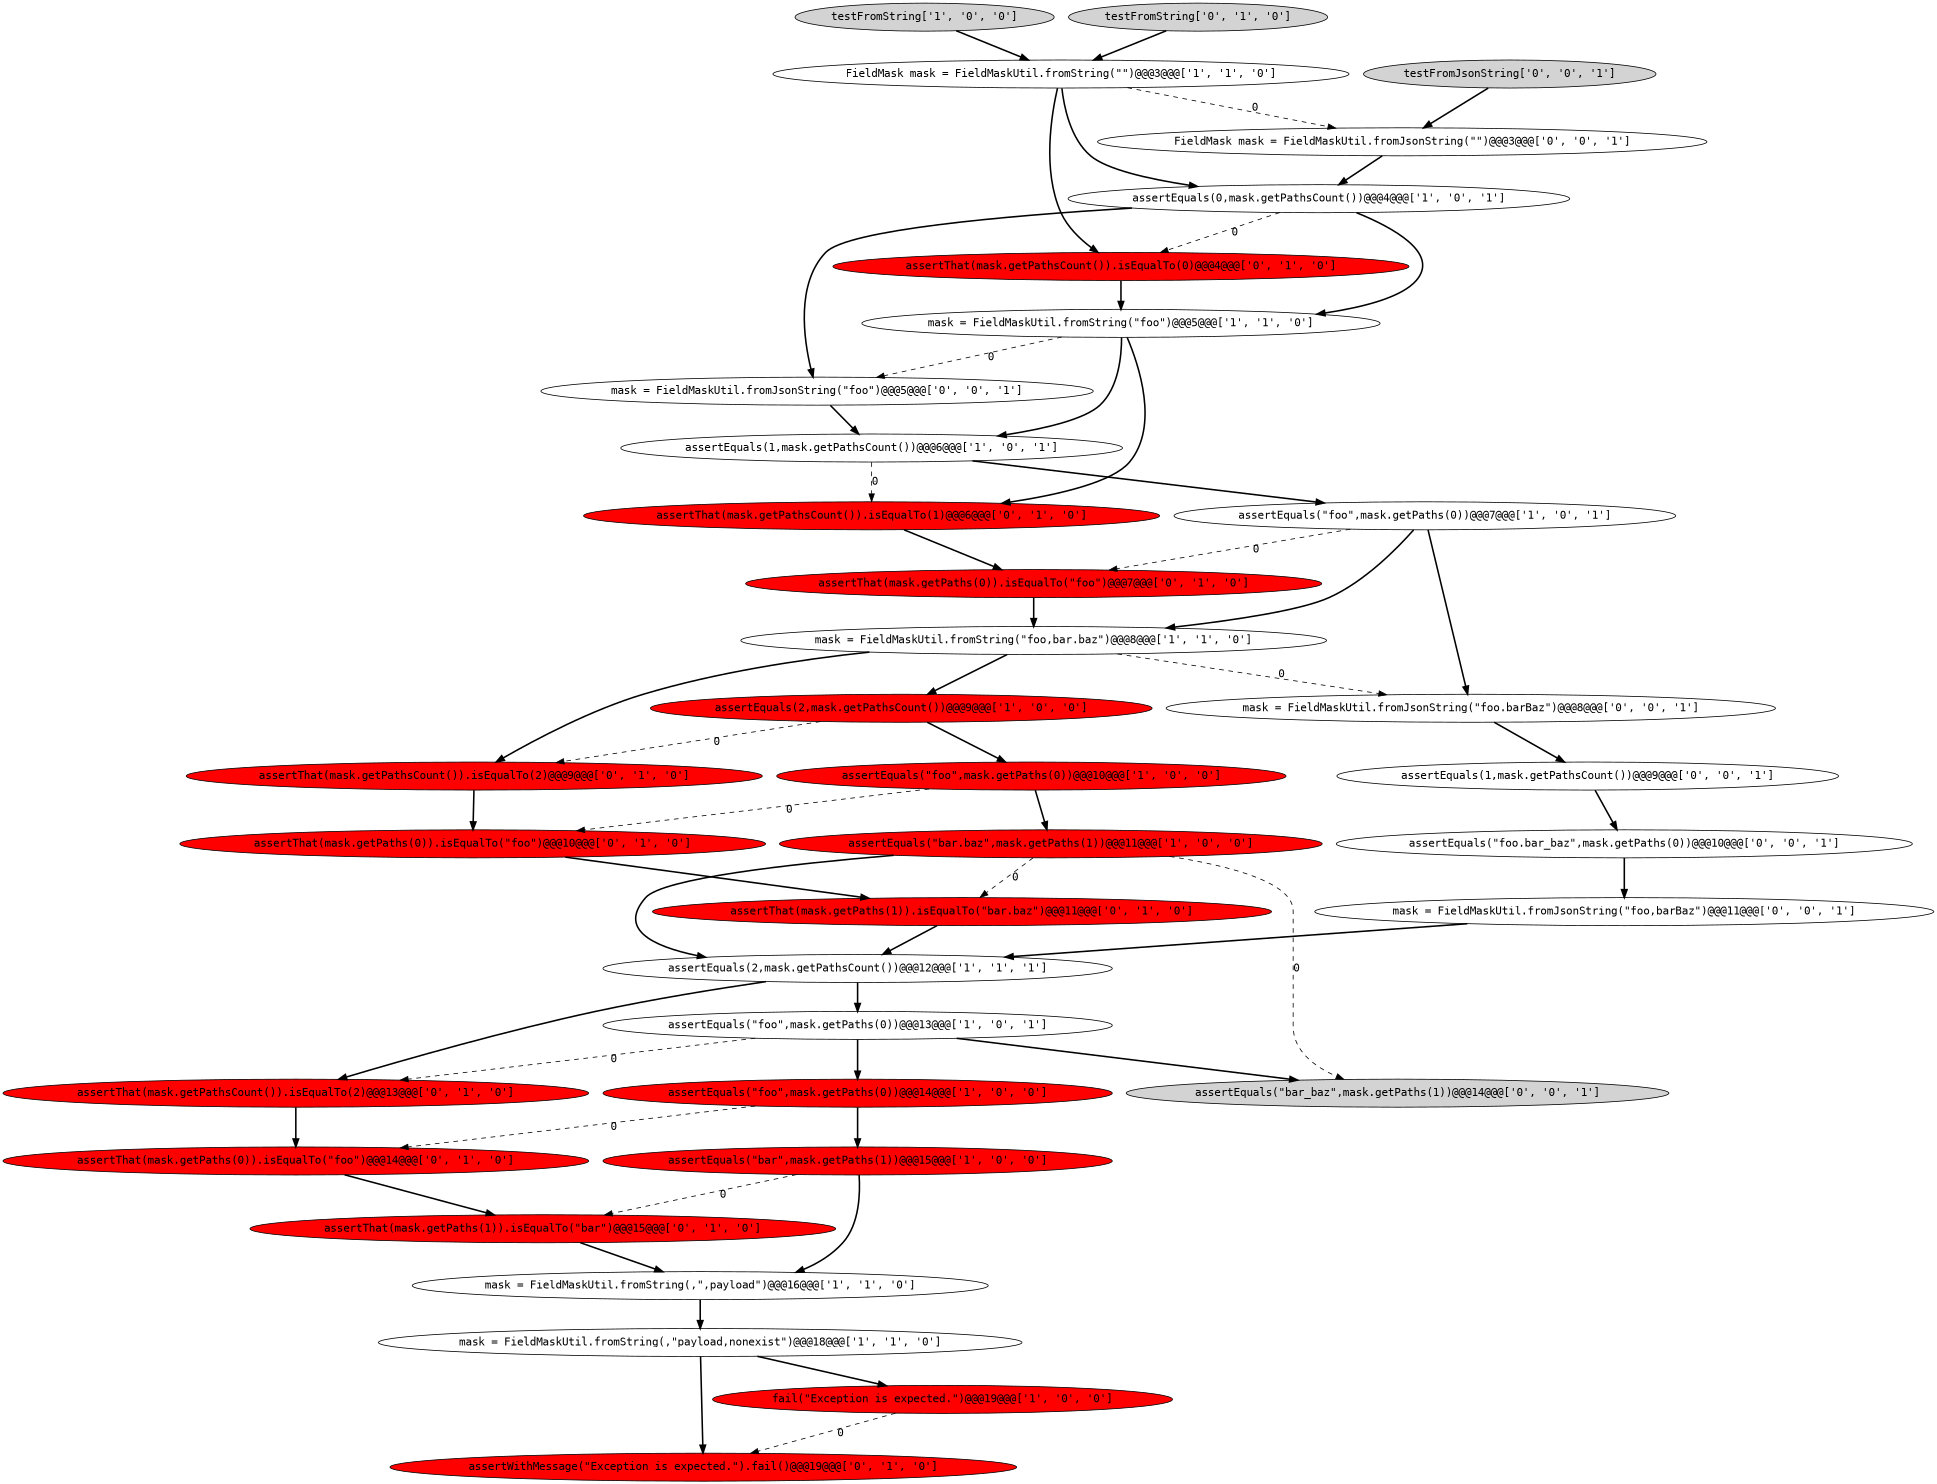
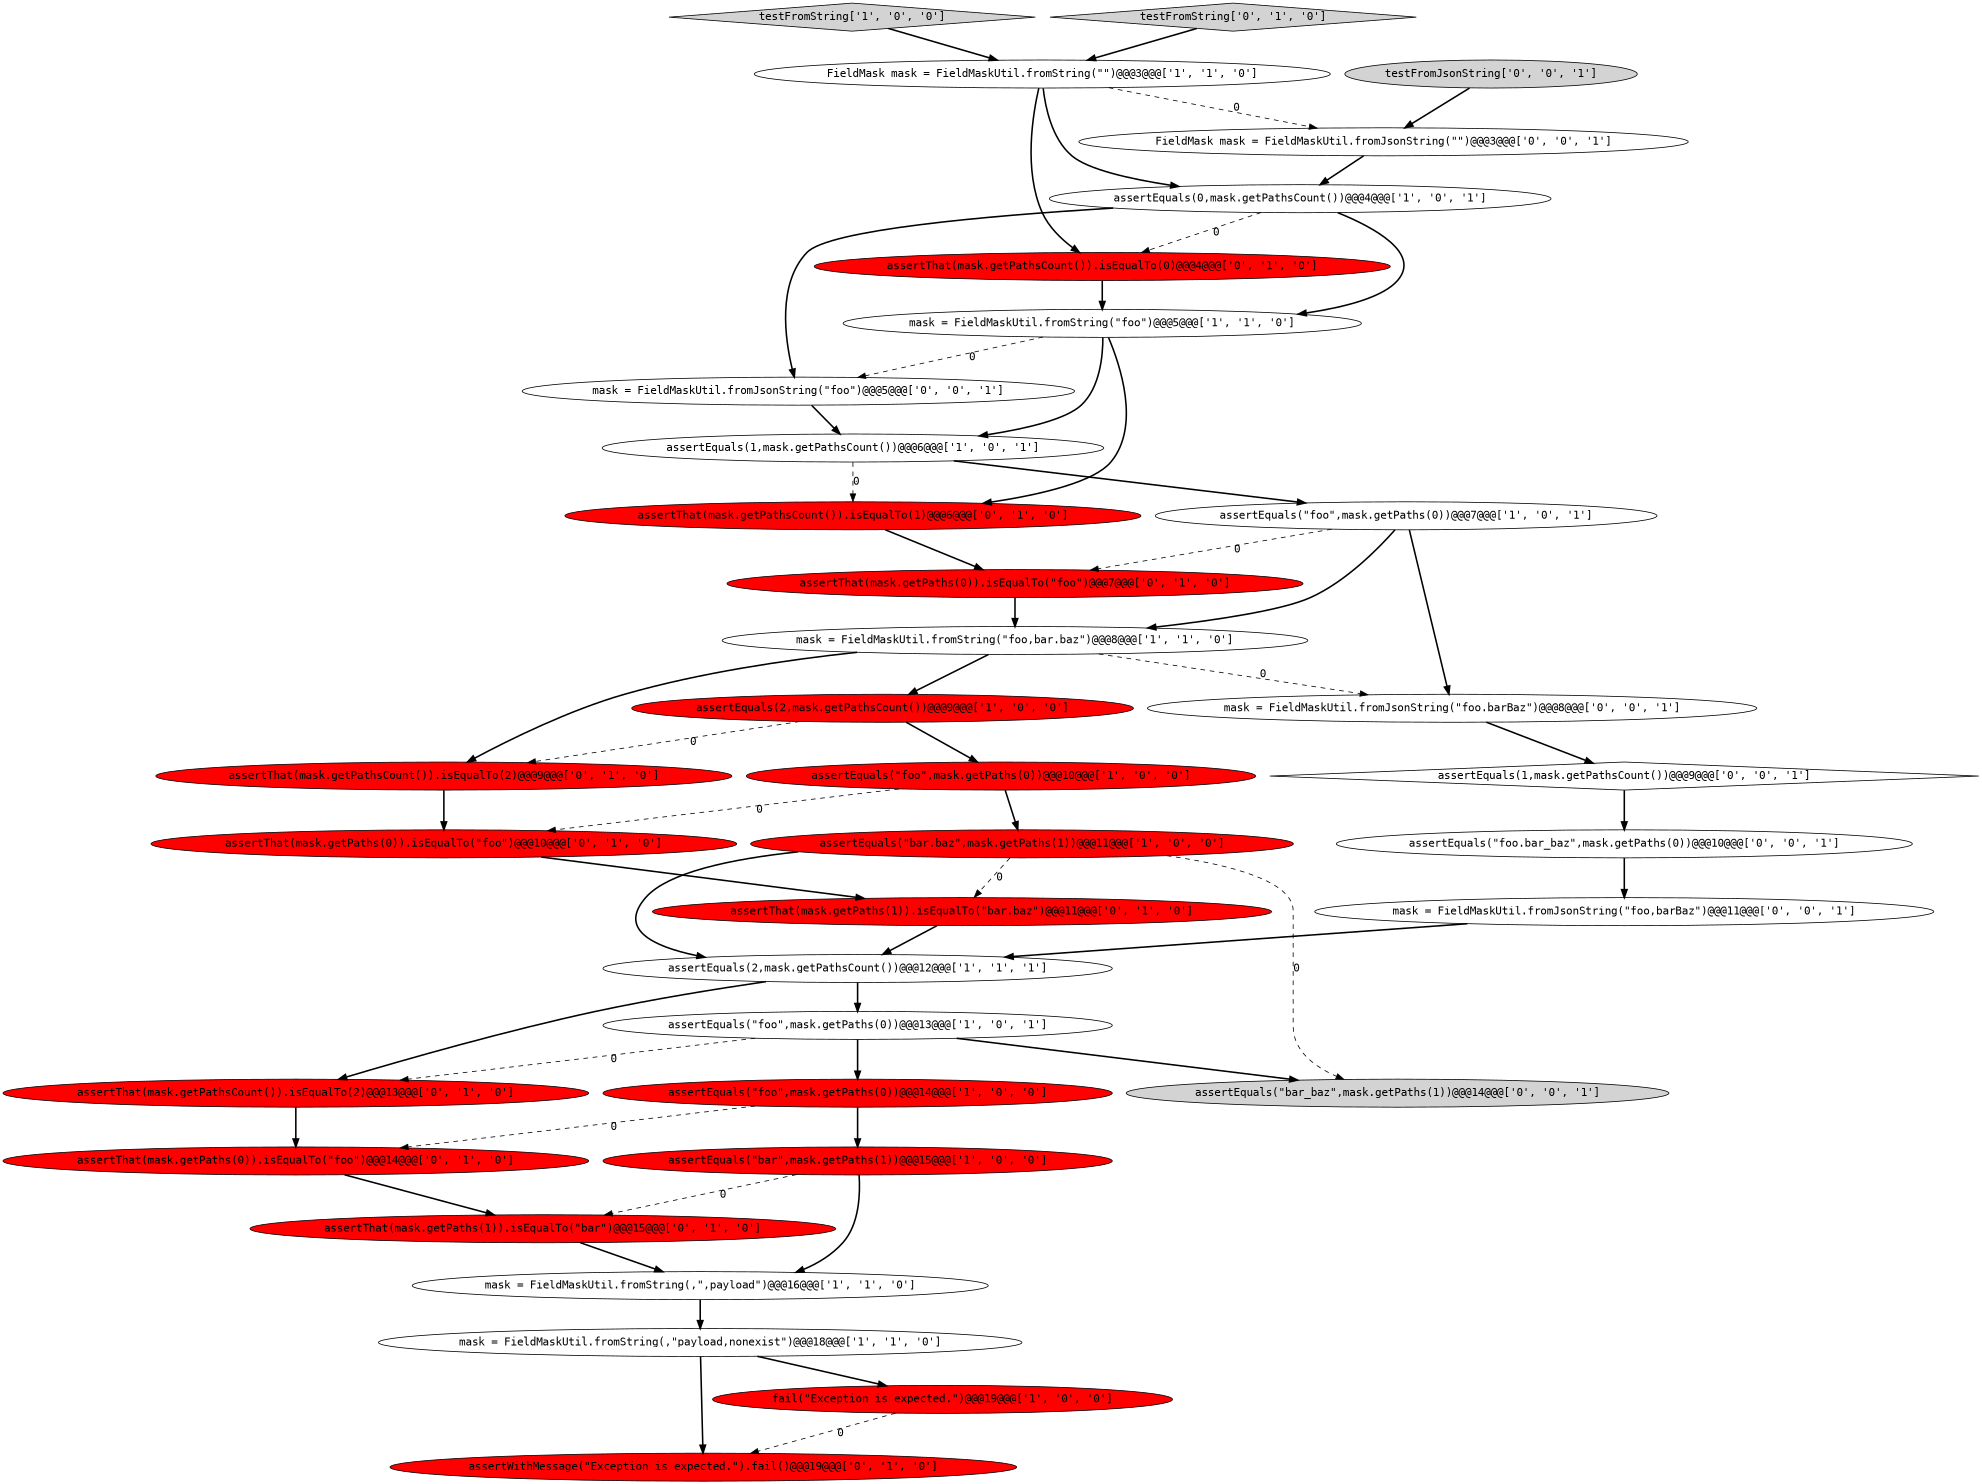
(925, 17) -> (852, 17)
(1198, 17) -> (1233, 17)
(1588, 776) -> (1624, 776)
